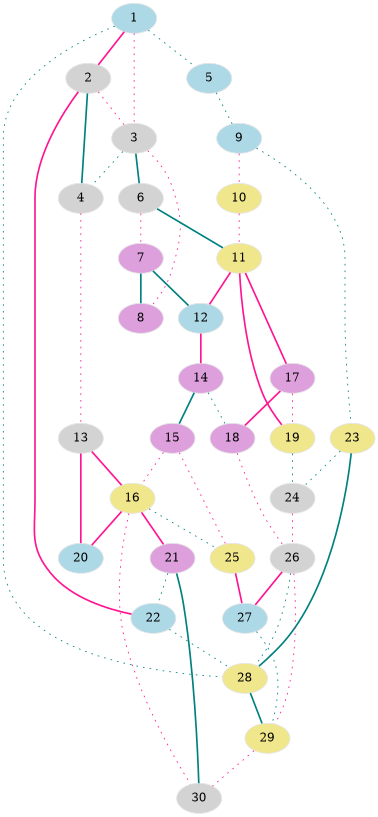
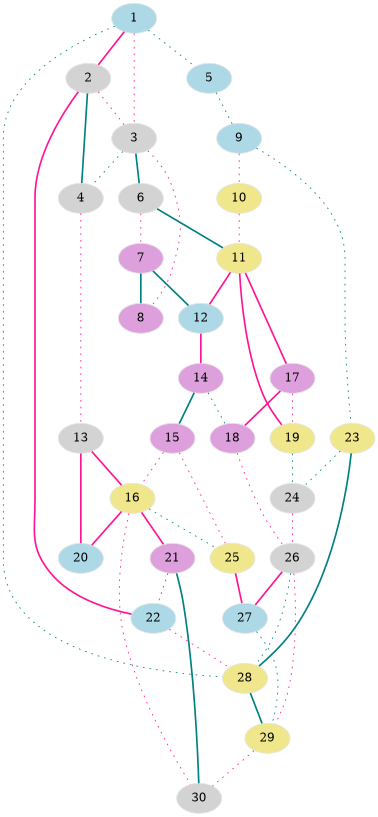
(199, 648) -> (199, 648)
